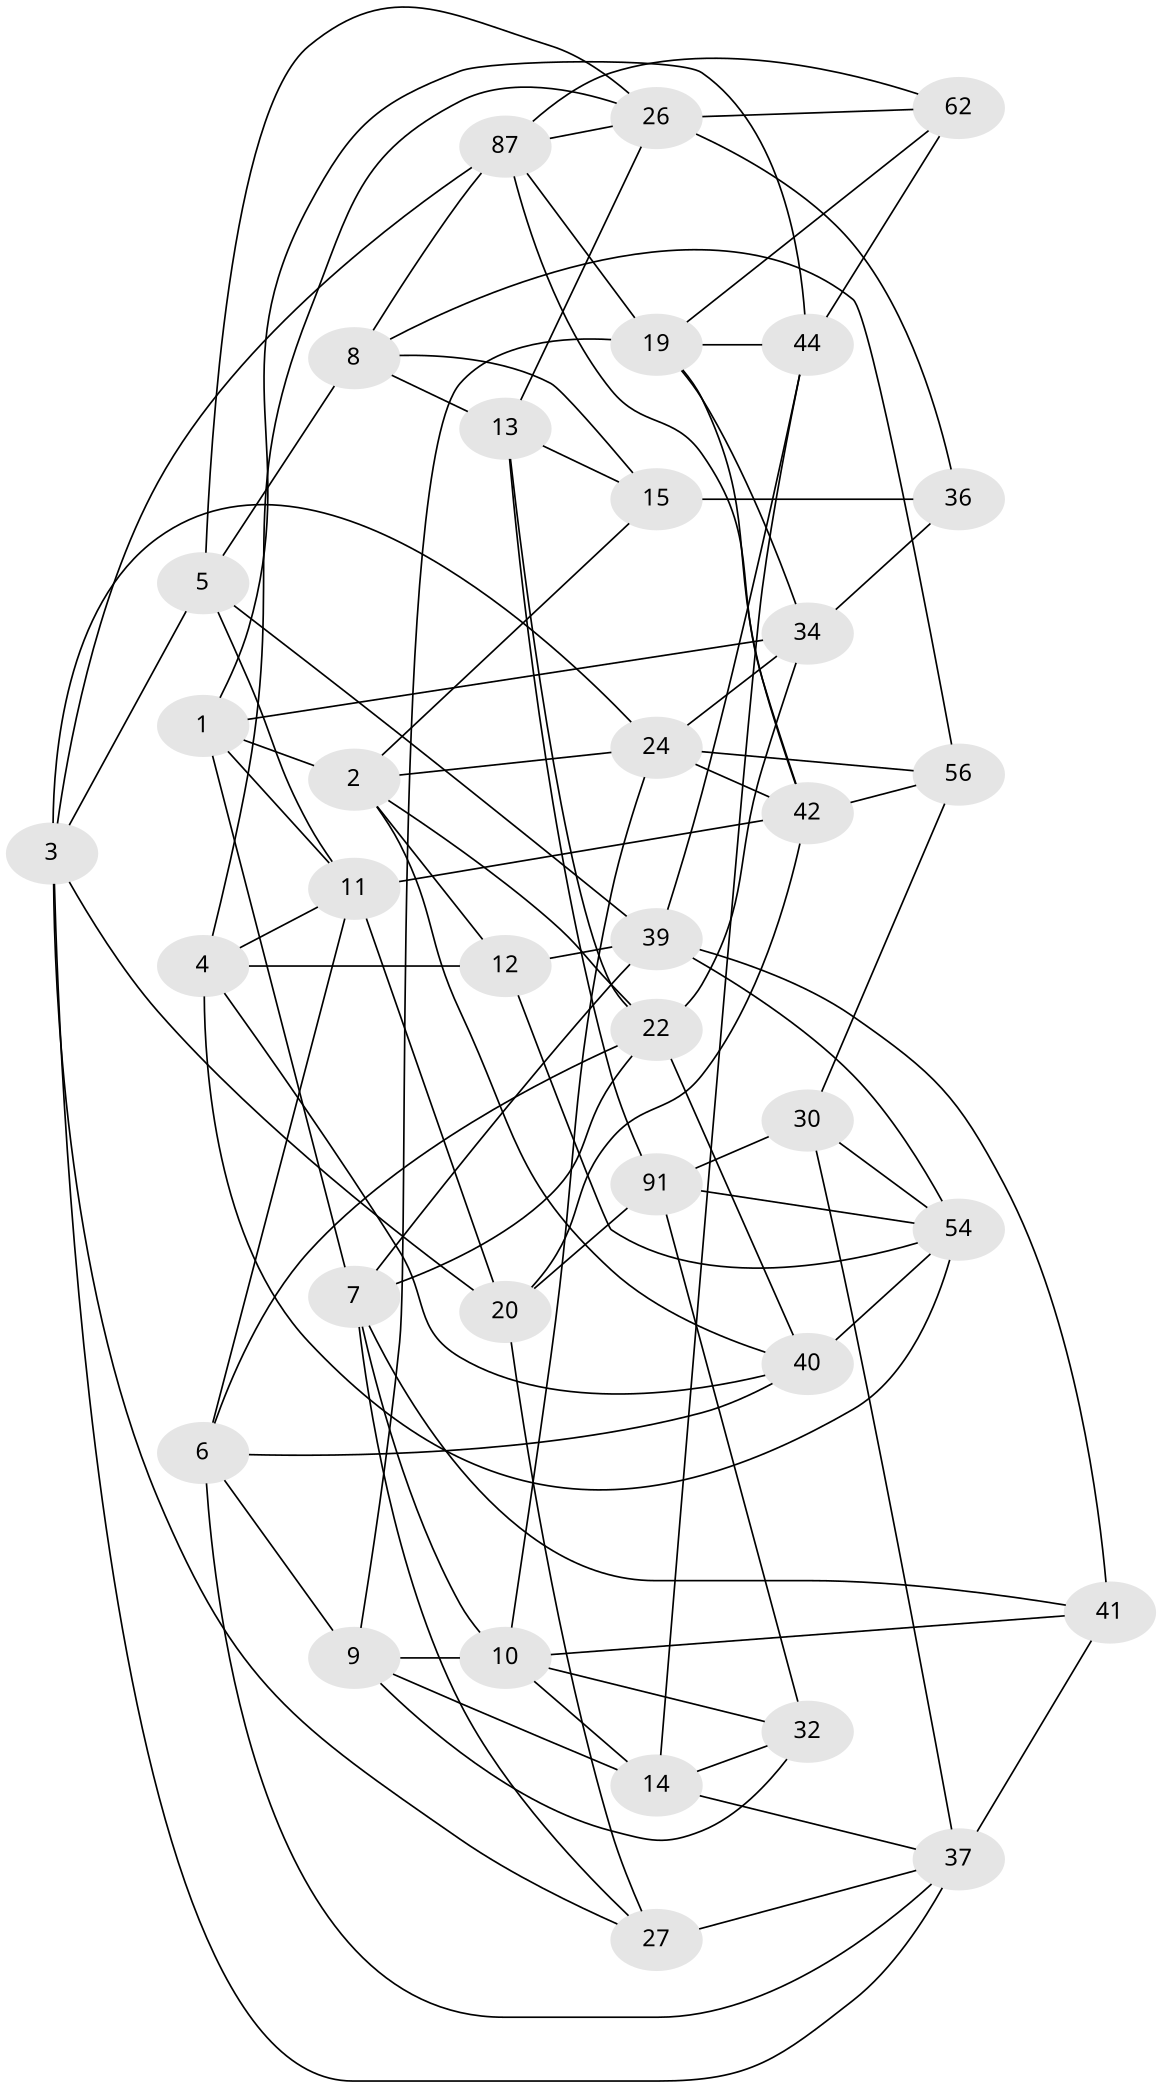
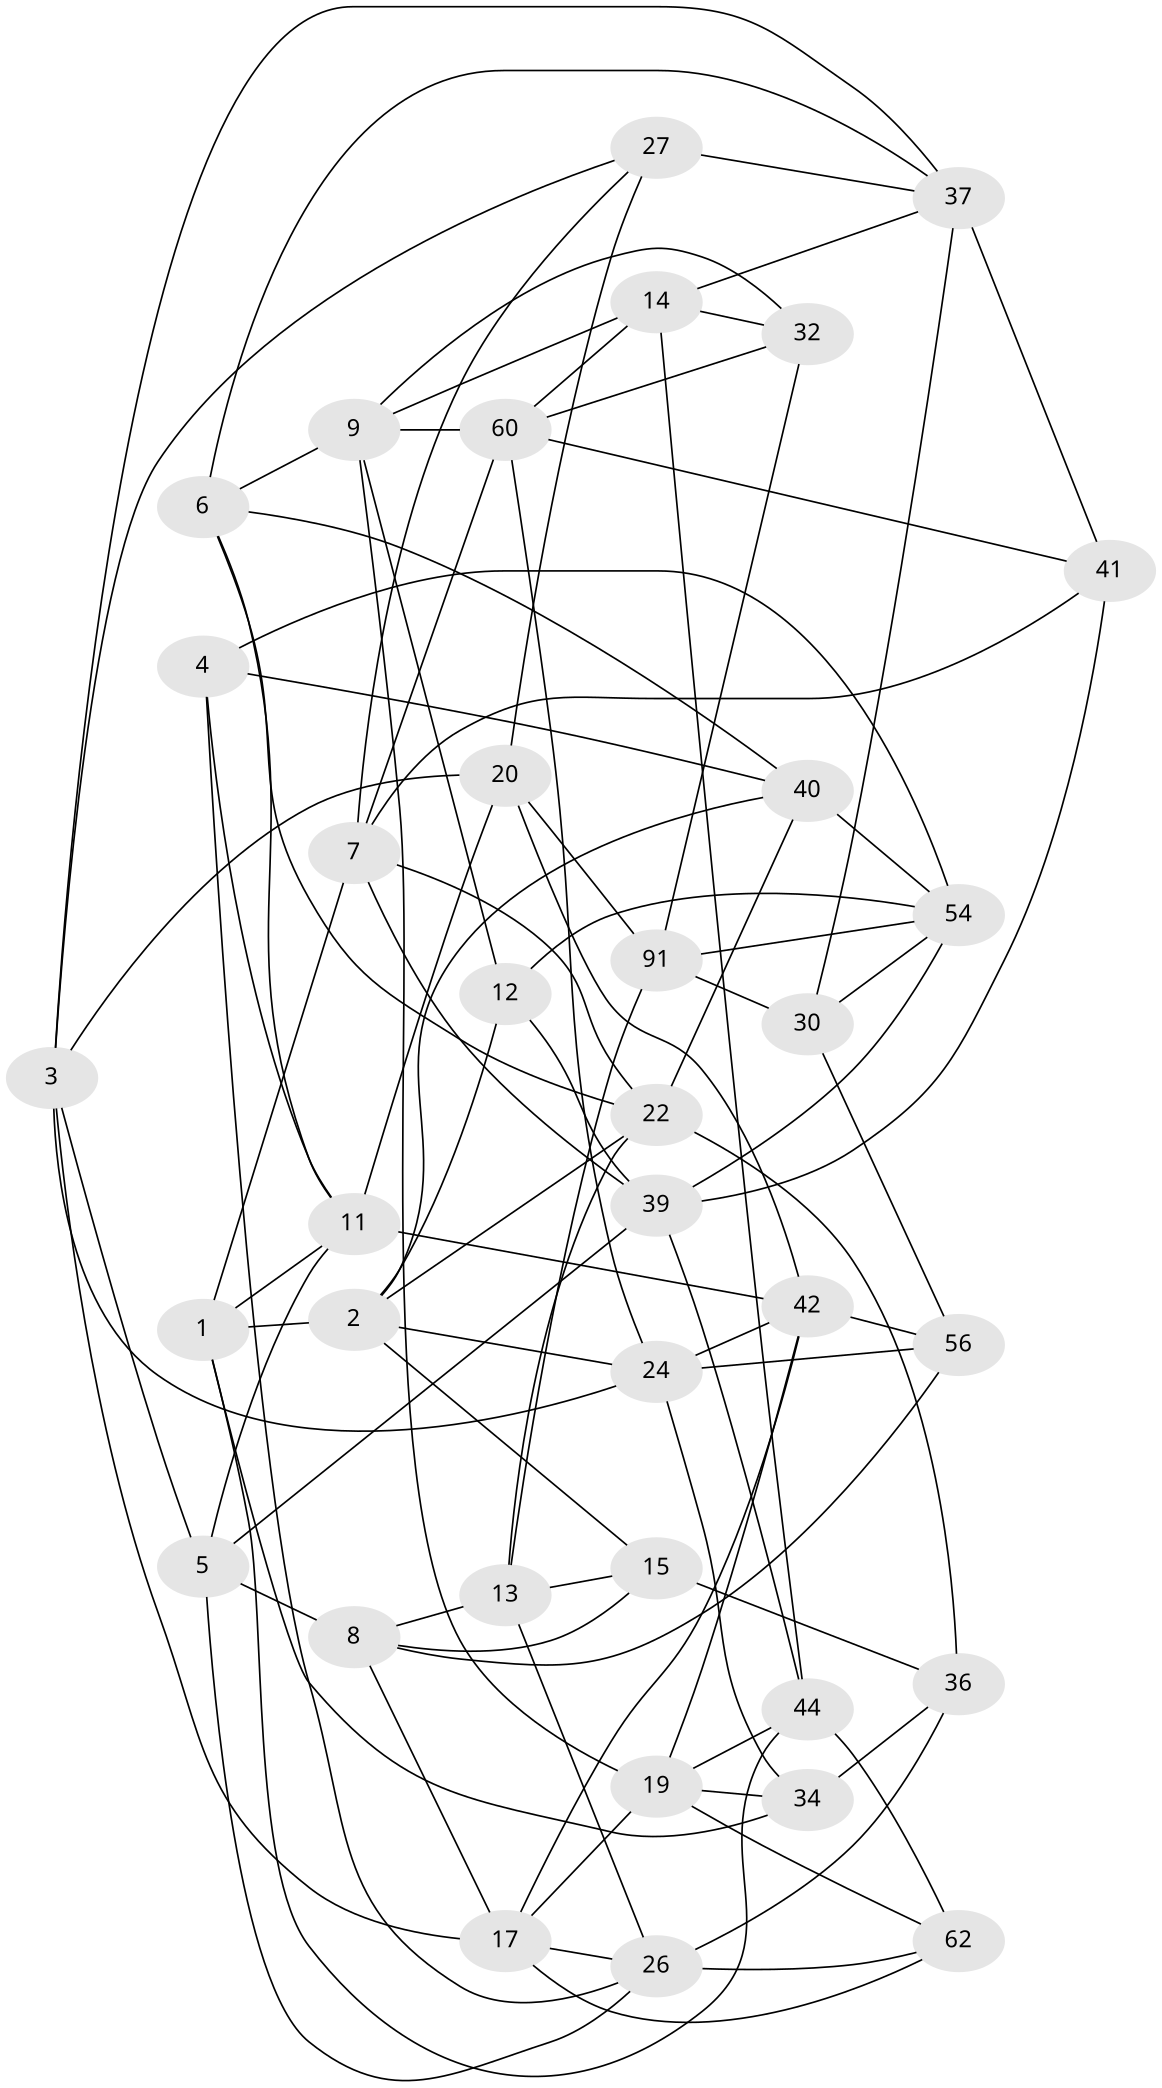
(505, 147) -> (505, 1941)
(752, 811) -> (905, 1367)
(354, 966) -> (433, 725)
(505, 1658) -> (505, 430)
